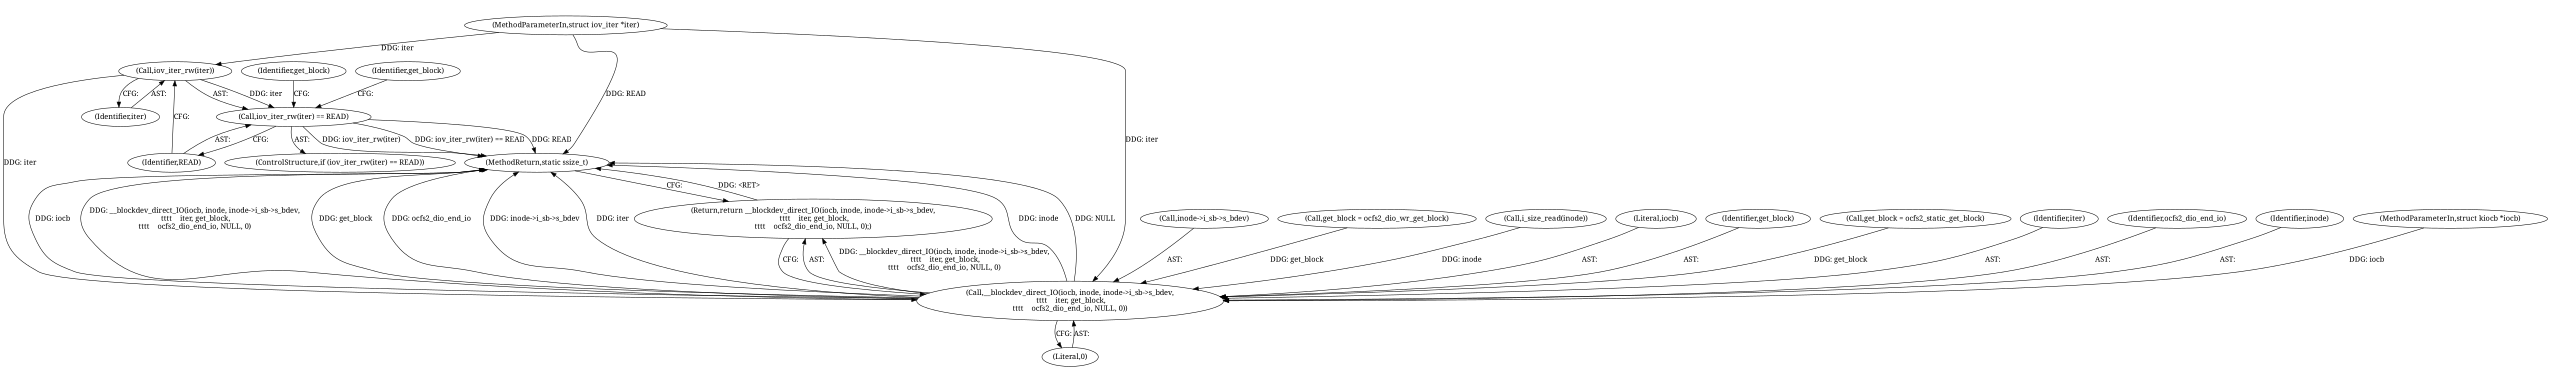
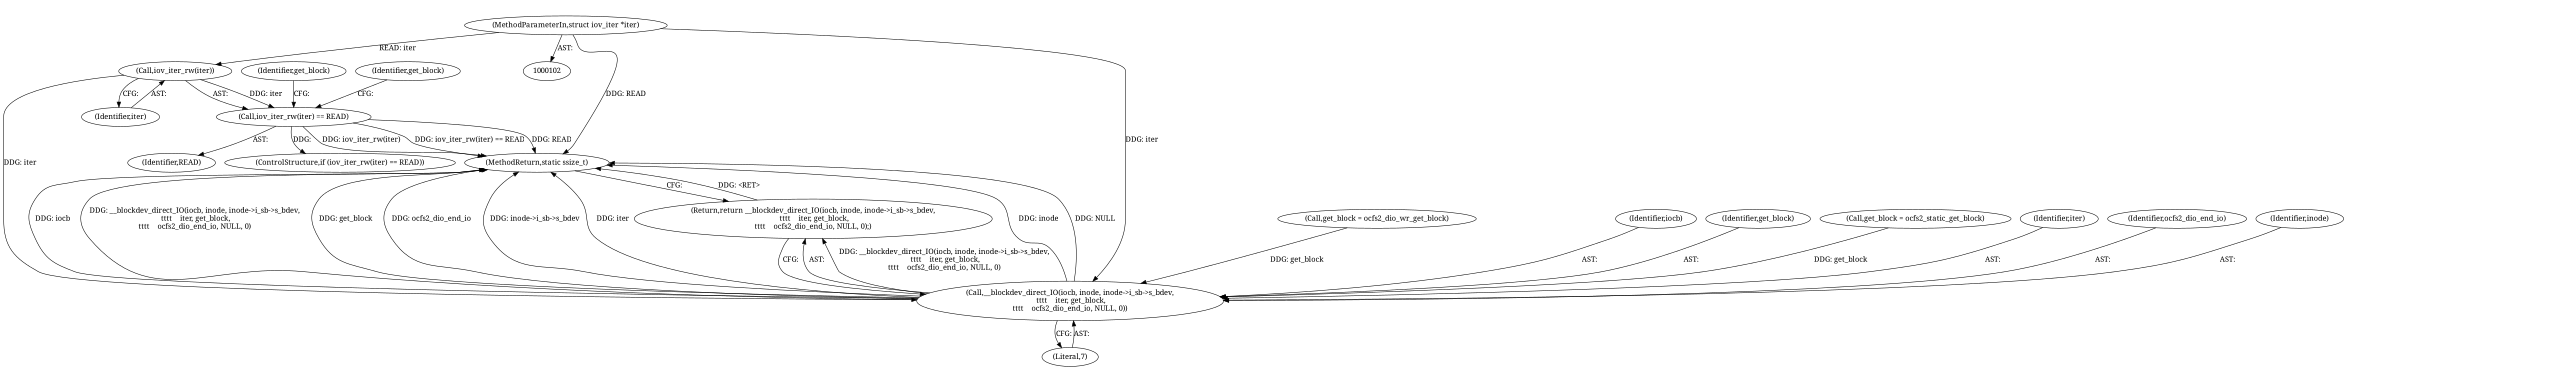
(398, 48) -> (398, 48)
none -> (547, 71)
(173, 120) -> none
(213, 137) -> none
(262, 140) -> (262, 140)
(303, 140) -> (303, 140)
(1204, 219) -> none
(1546, 219) -> none
(1656, 219) -> (1656, 219)
(2450, 219) -> none
(1070, 357) -> (1070, 357)
